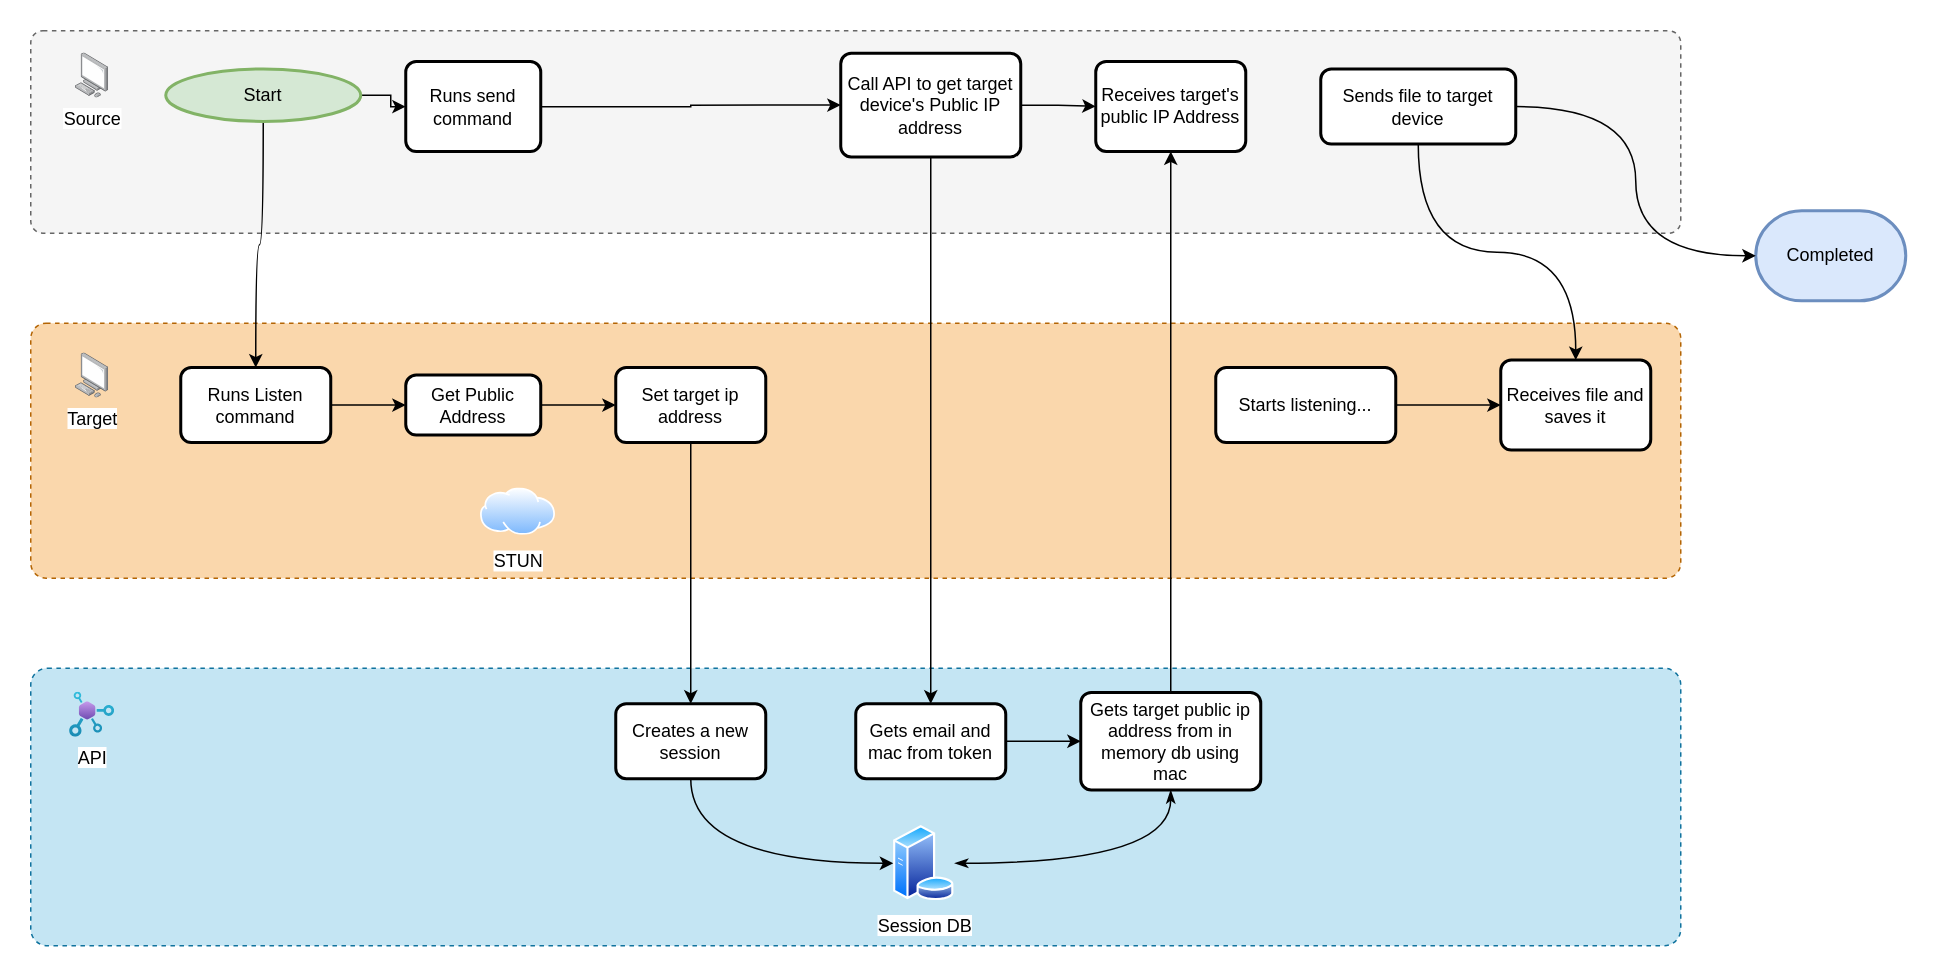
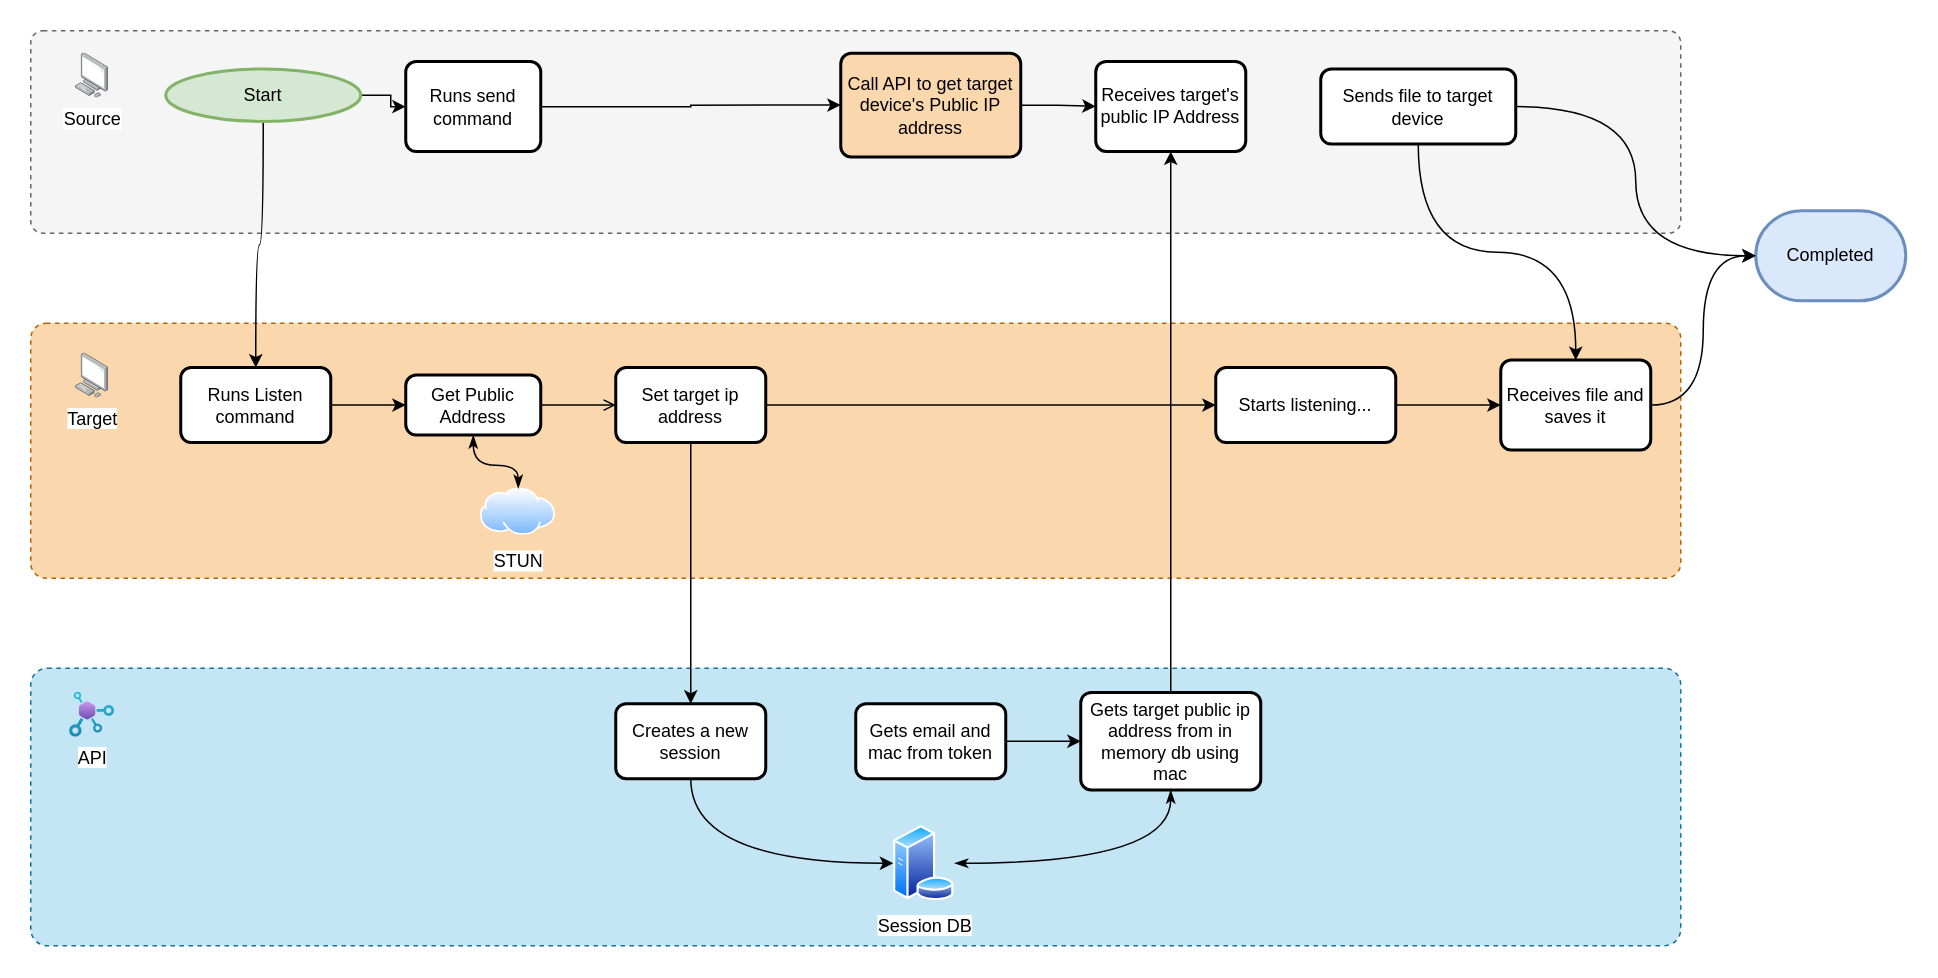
(931, 105) -> (931, 105)
none -> (1703, 340)
(604, 405) -> (606, 405)
none -> (986, 405)
(931, 425) -> none
none -> (493, 465)
